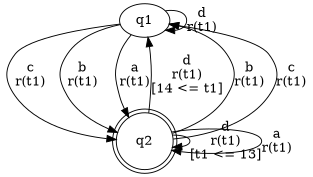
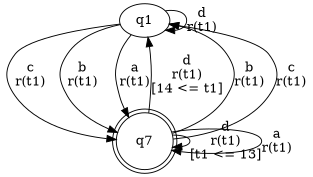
(145, 141) -> (145, 141)
